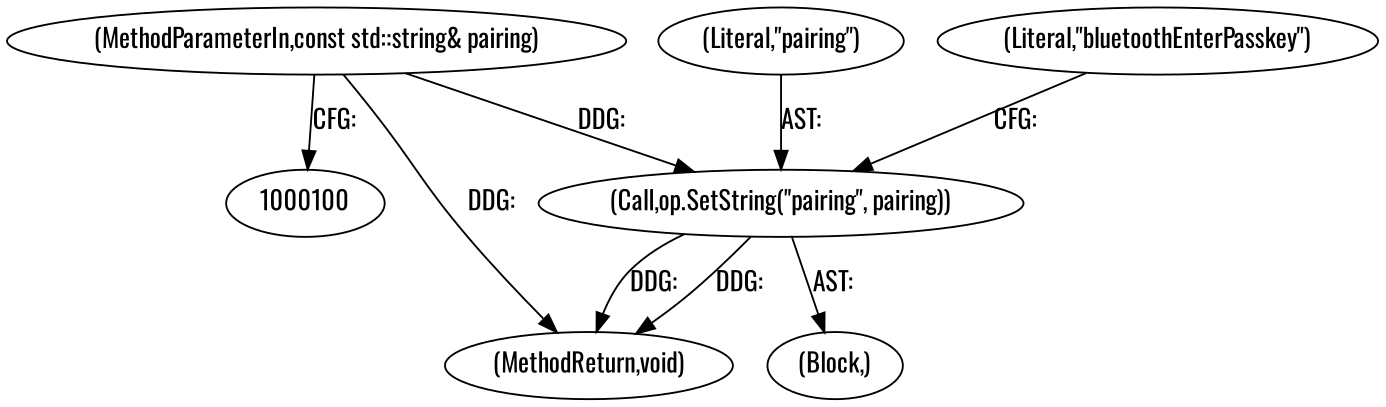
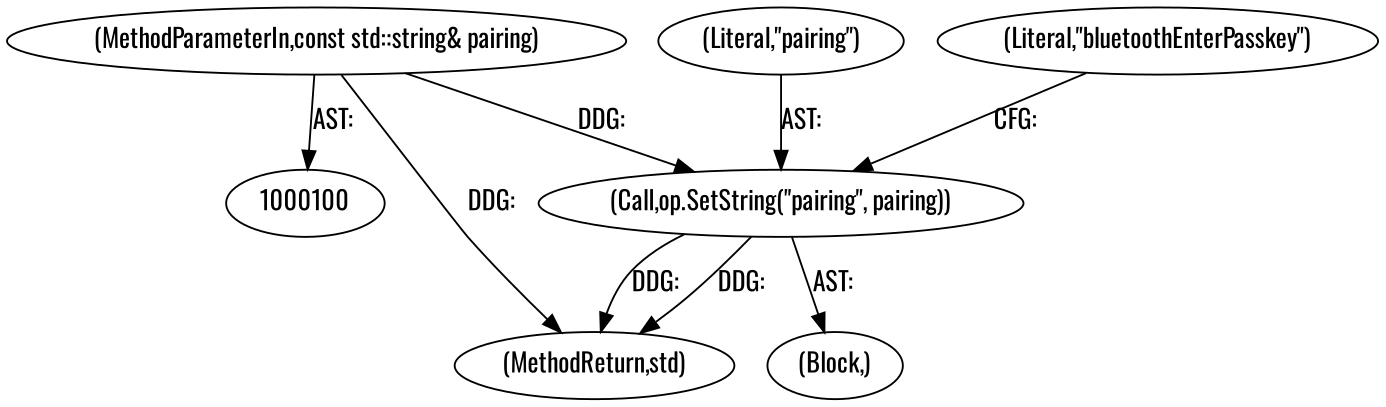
(338, 122) -> (336, 122)
(589, 366) -> (595, 366)
